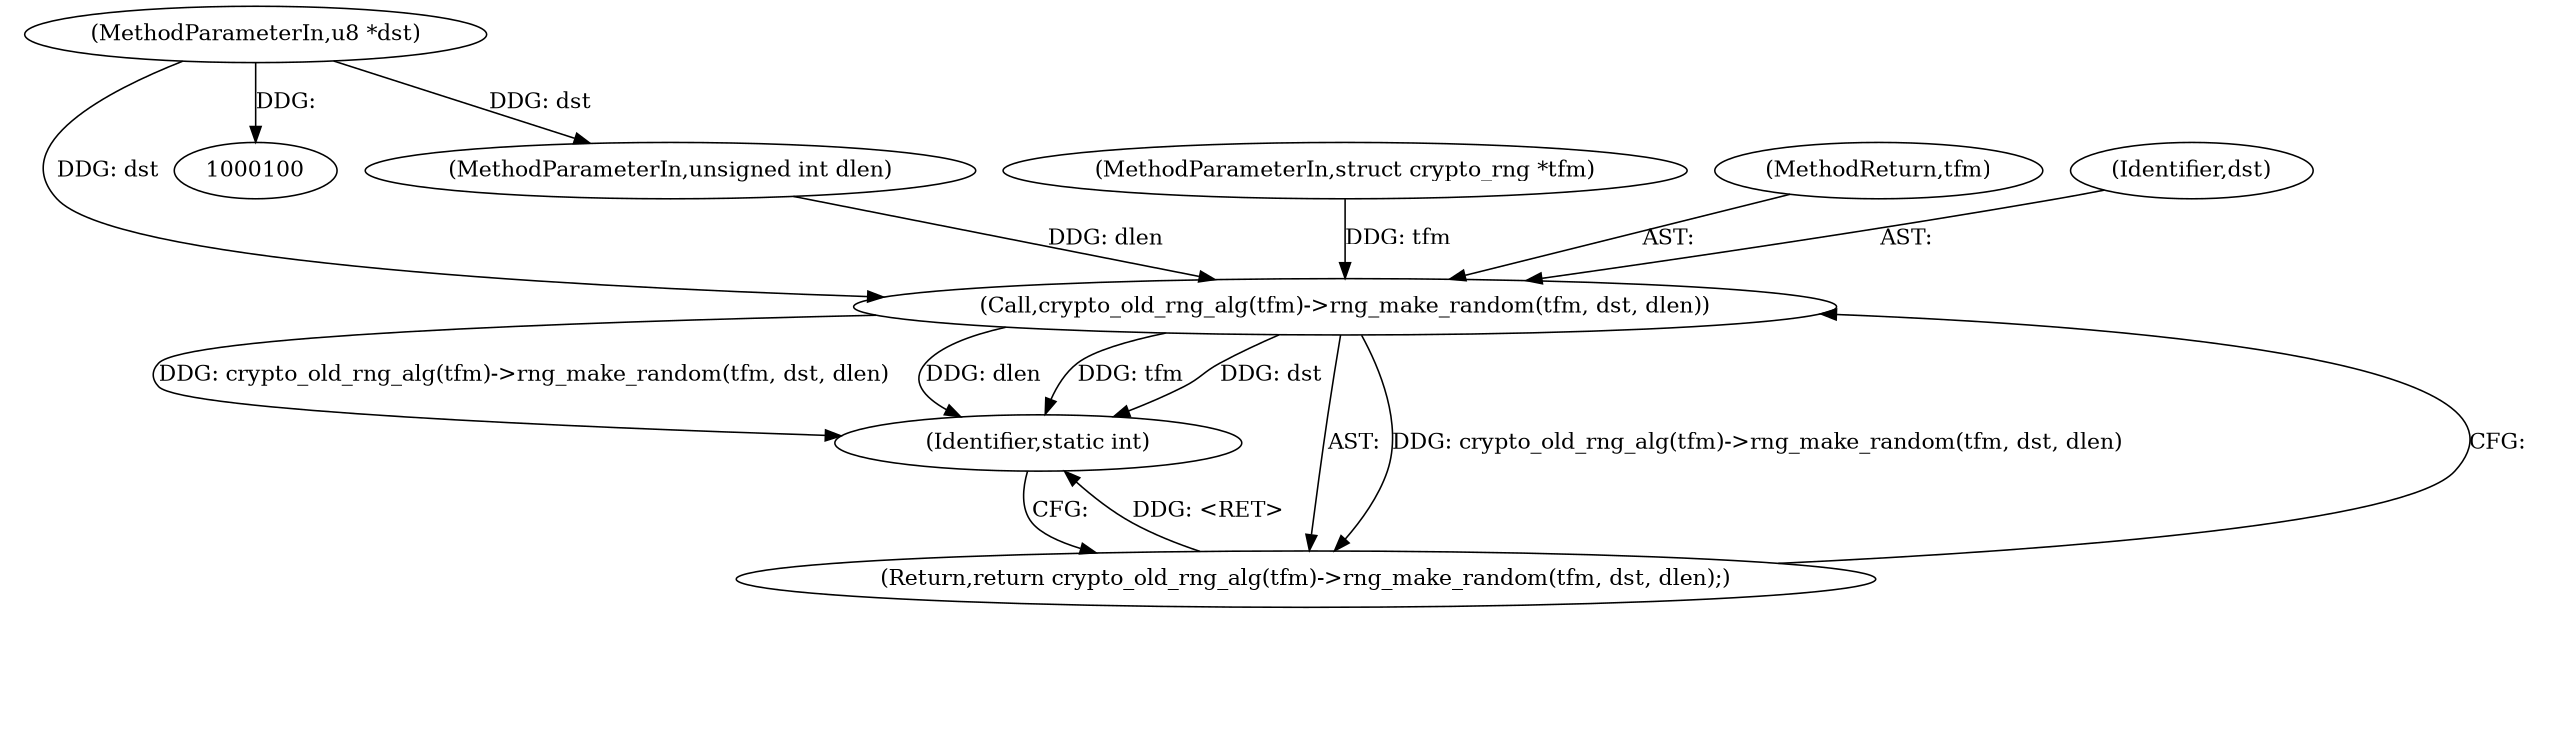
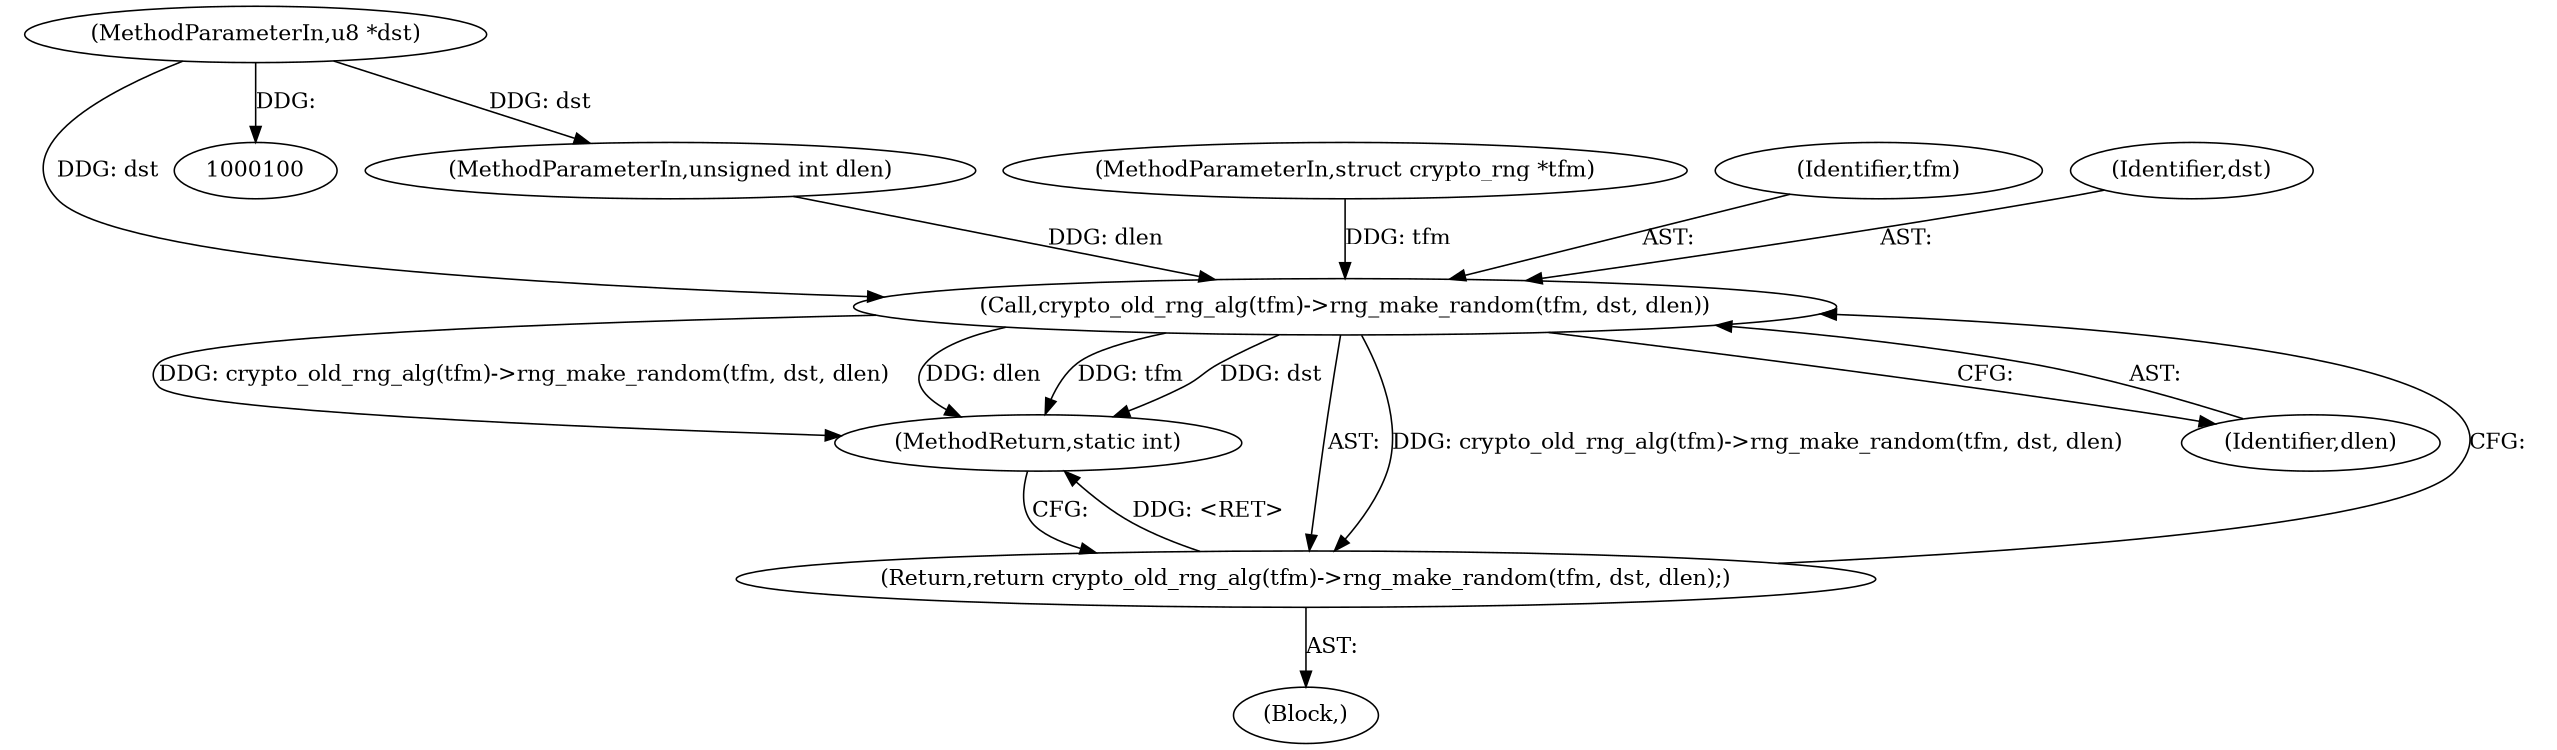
(1879, 171) -> (1879, 171)
(1038, 443) -> (1038, 443)
none -> (2311, 443)
none -> (1306, 715)
